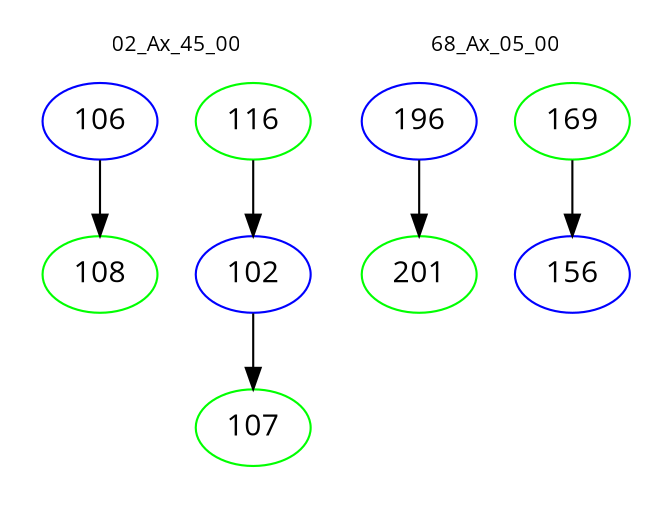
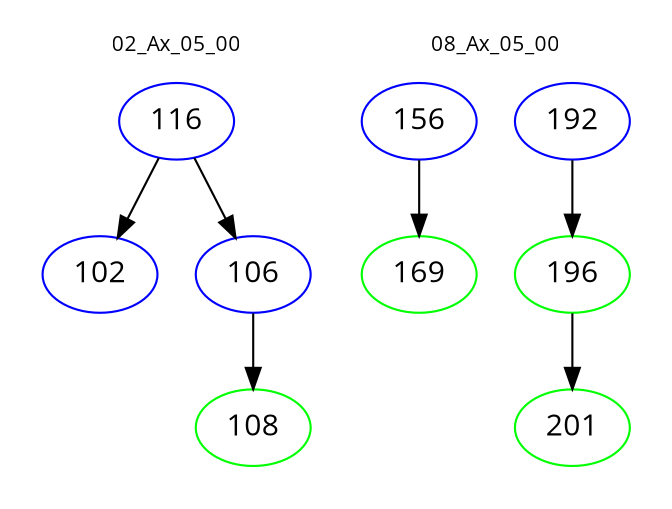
(177, 46) -> (177, 46)
(496, 46) -> (496, 46)
(253, 121) -> (177, 121)
(419, 121) -> (572, 274)
none -> (572, 121)
(572, 187) -> (419, 187)
none -> (210, 188)
(253, 428) -> none
